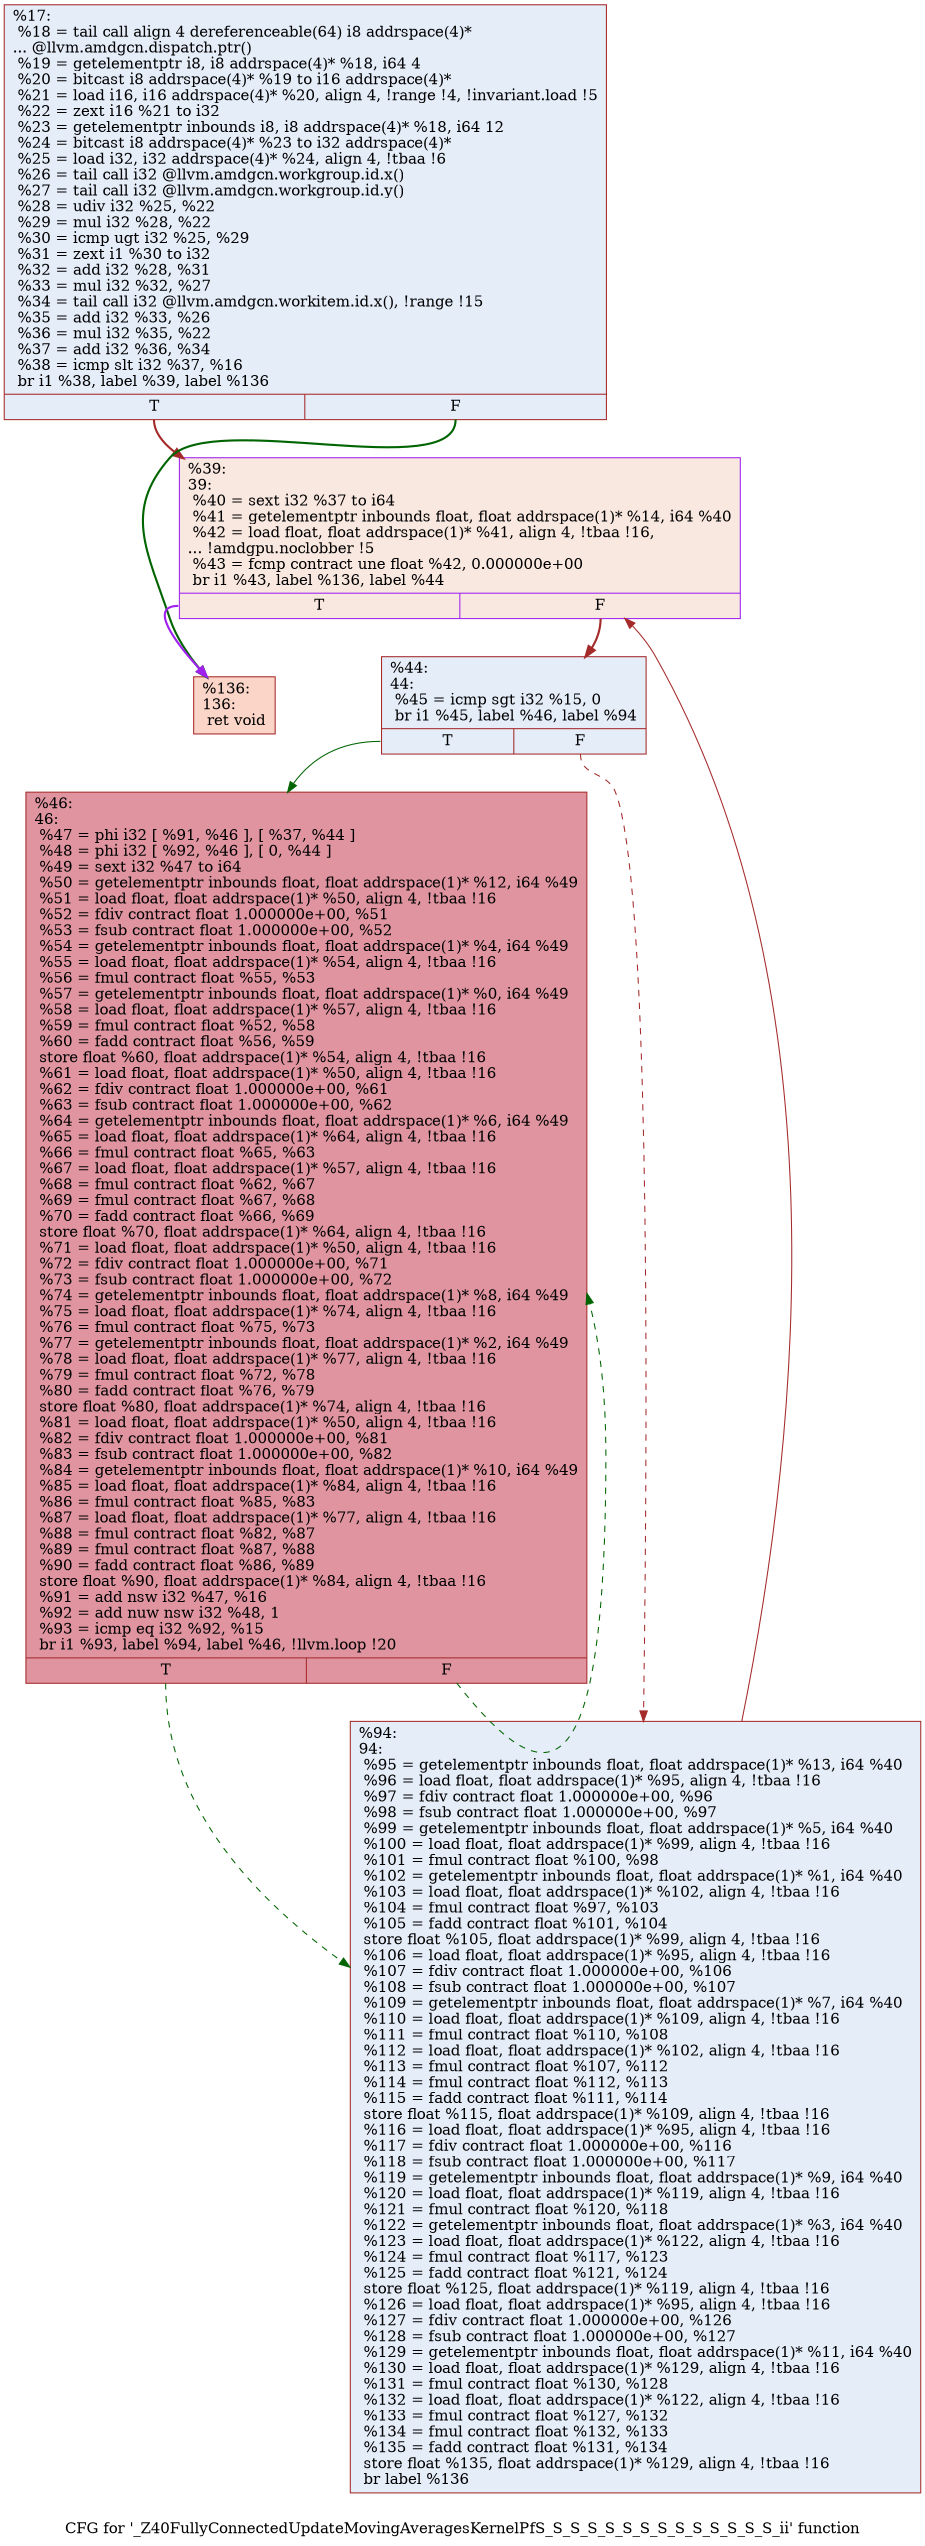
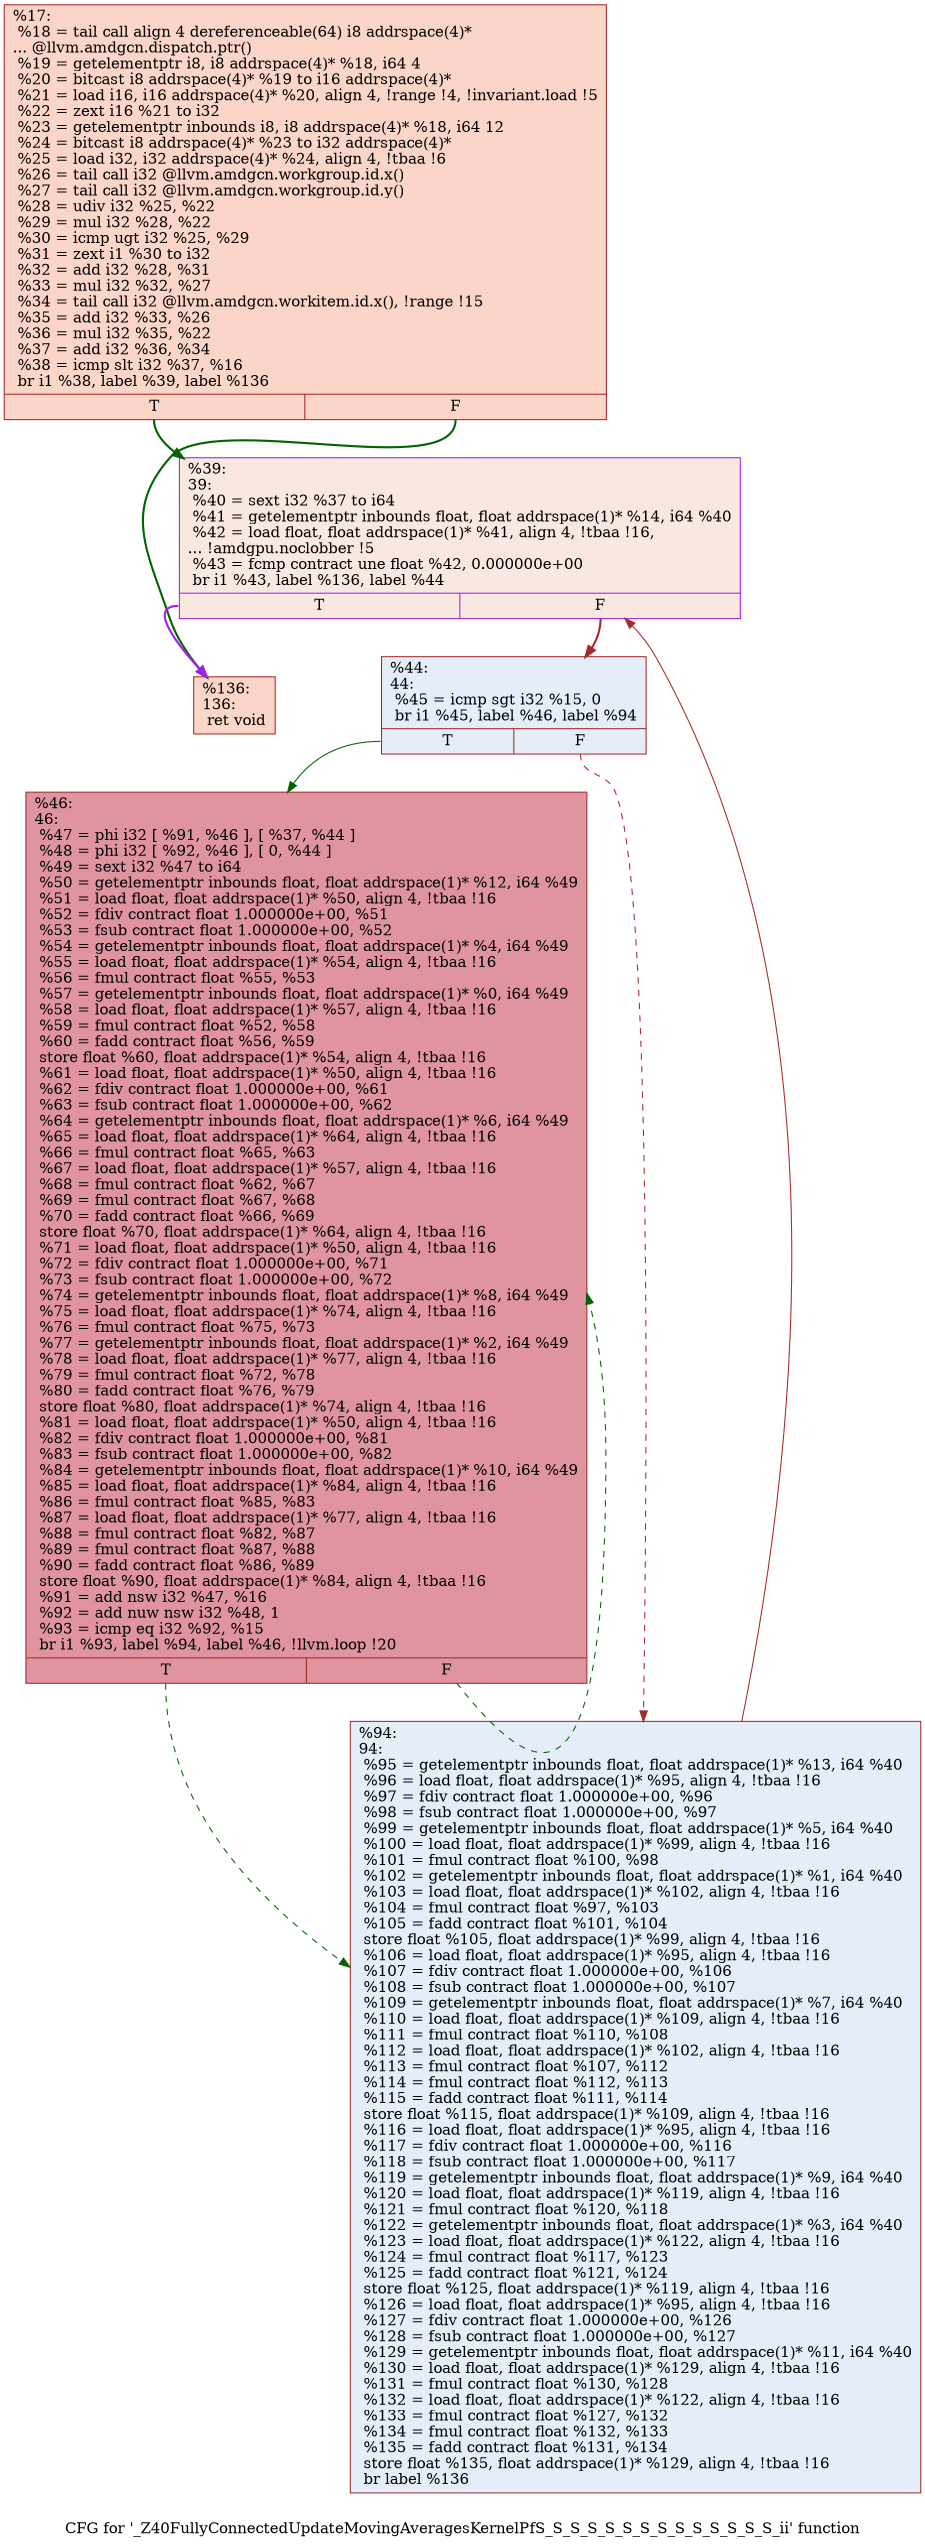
(305, 212) -> (305, 212)
(161, 438) -> (161, 438)
